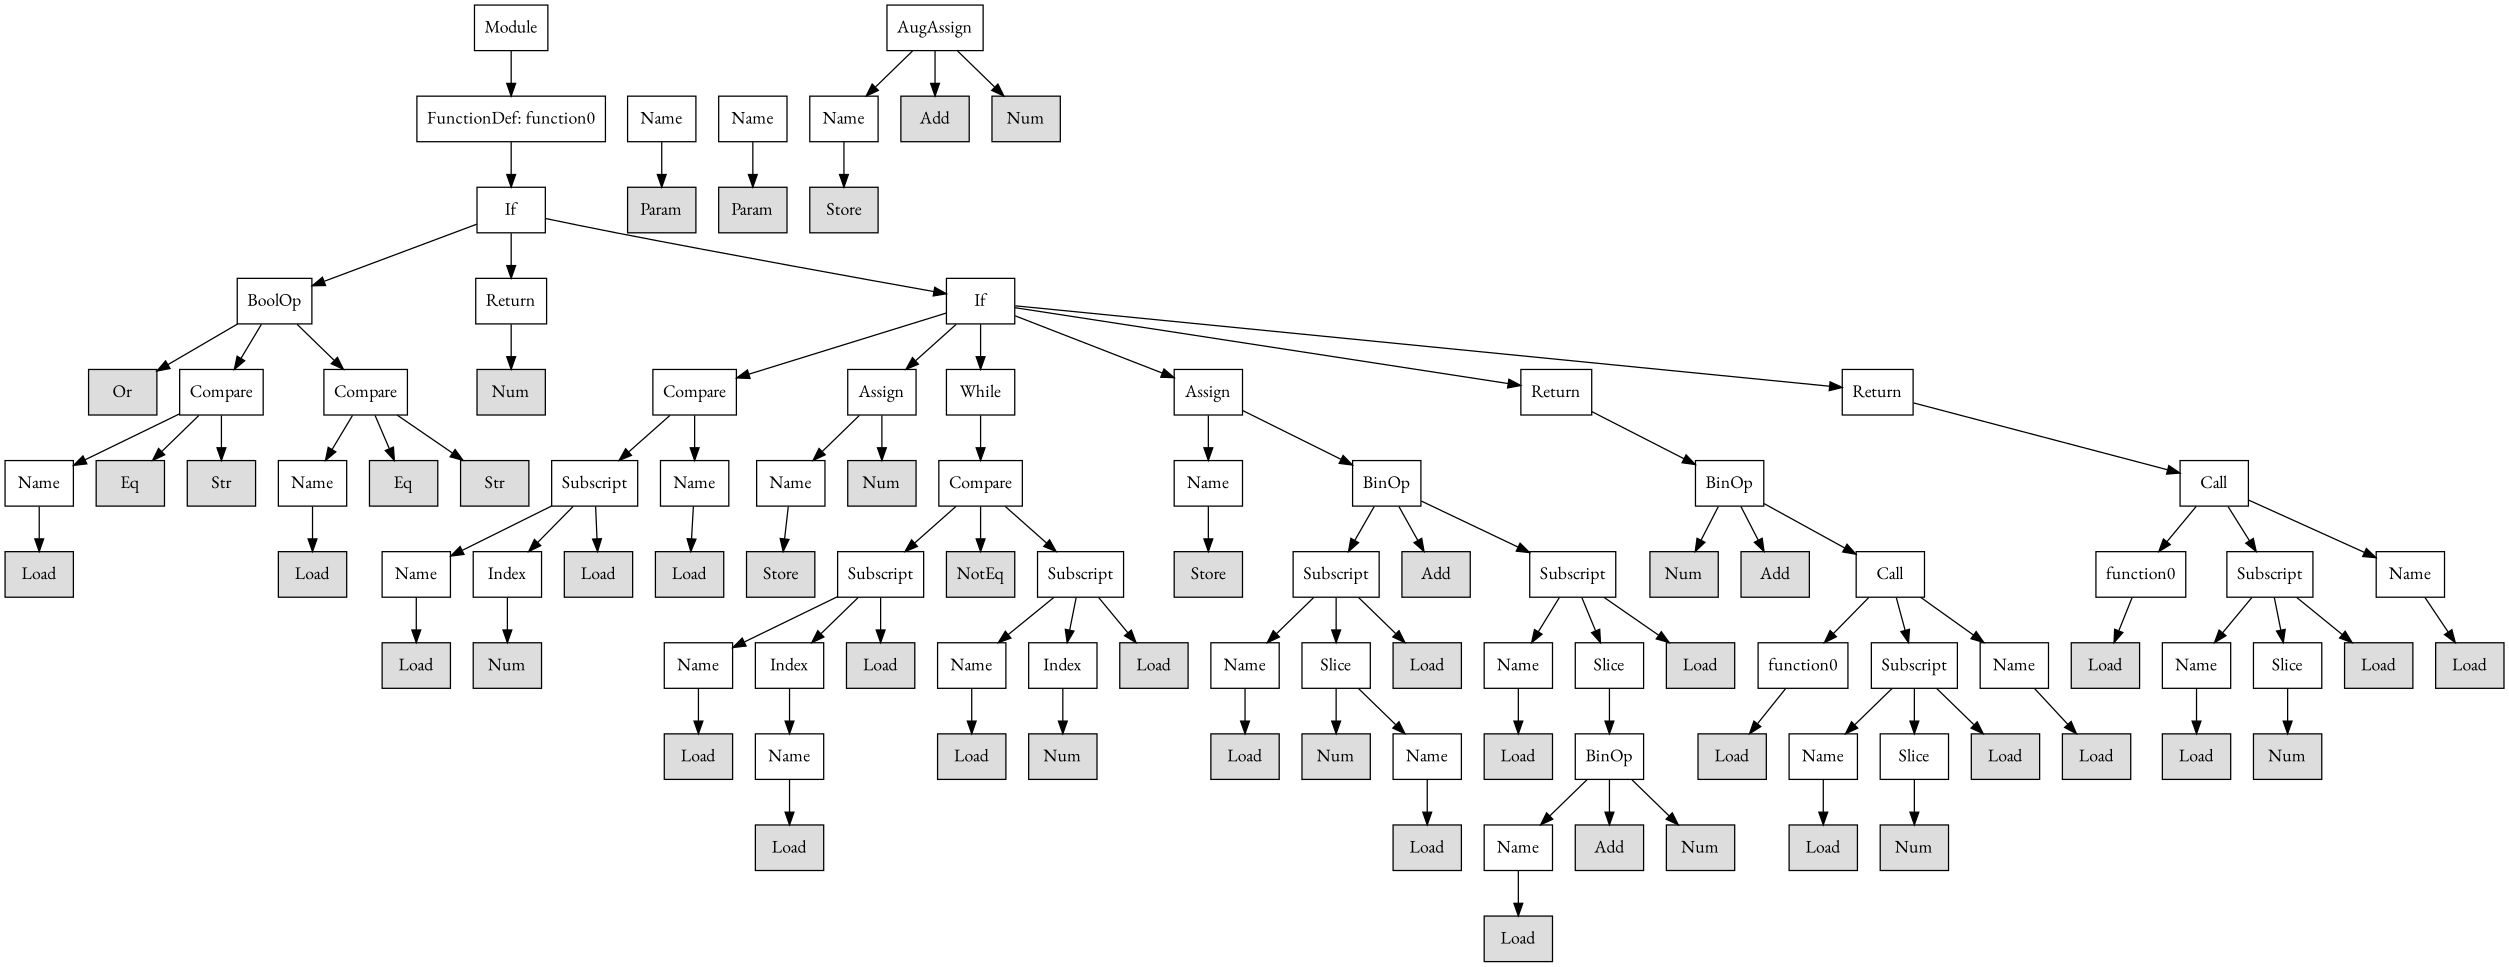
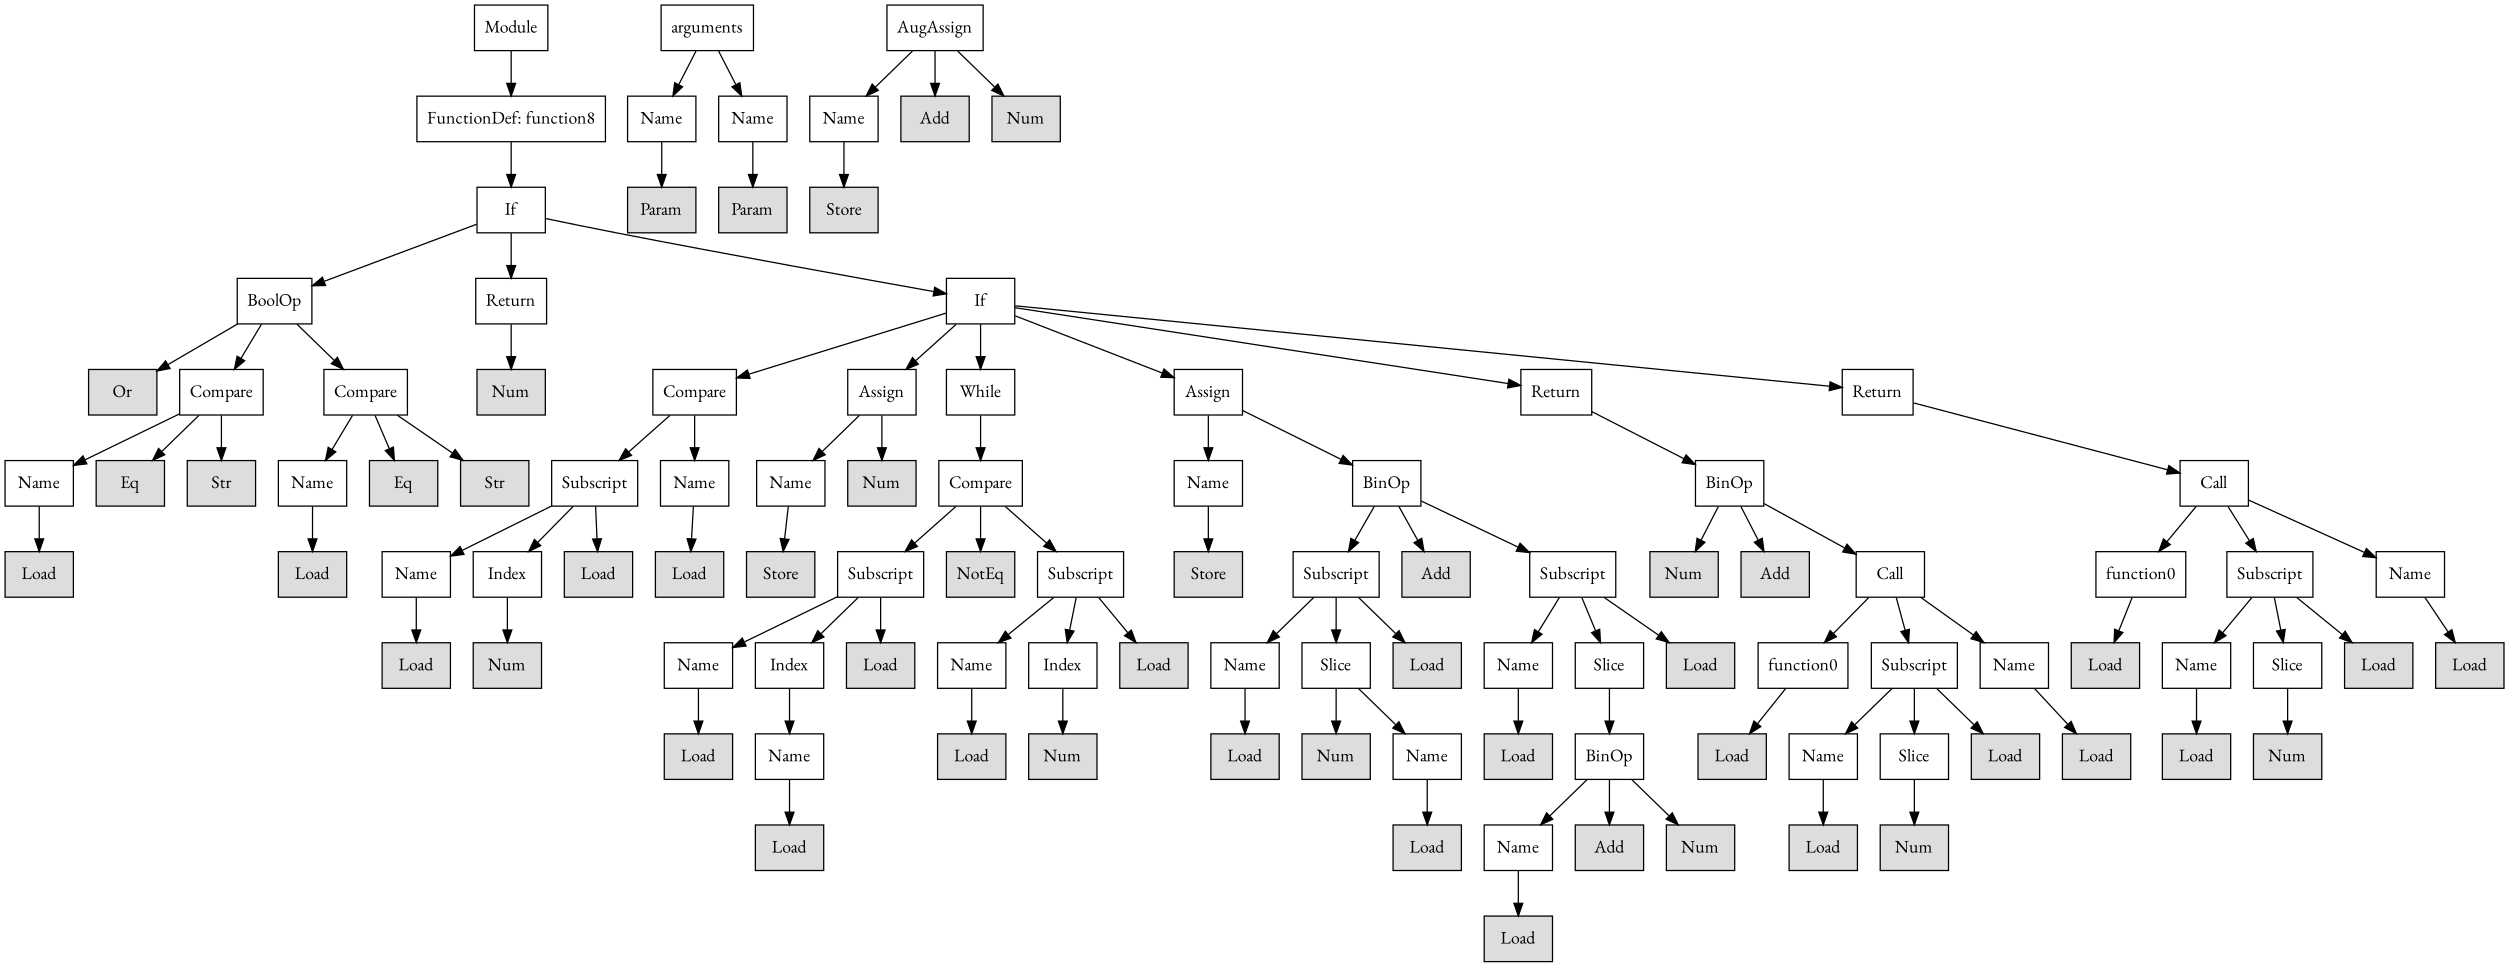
none -> (707, 28)
(511, 119) -> (511, 119)
